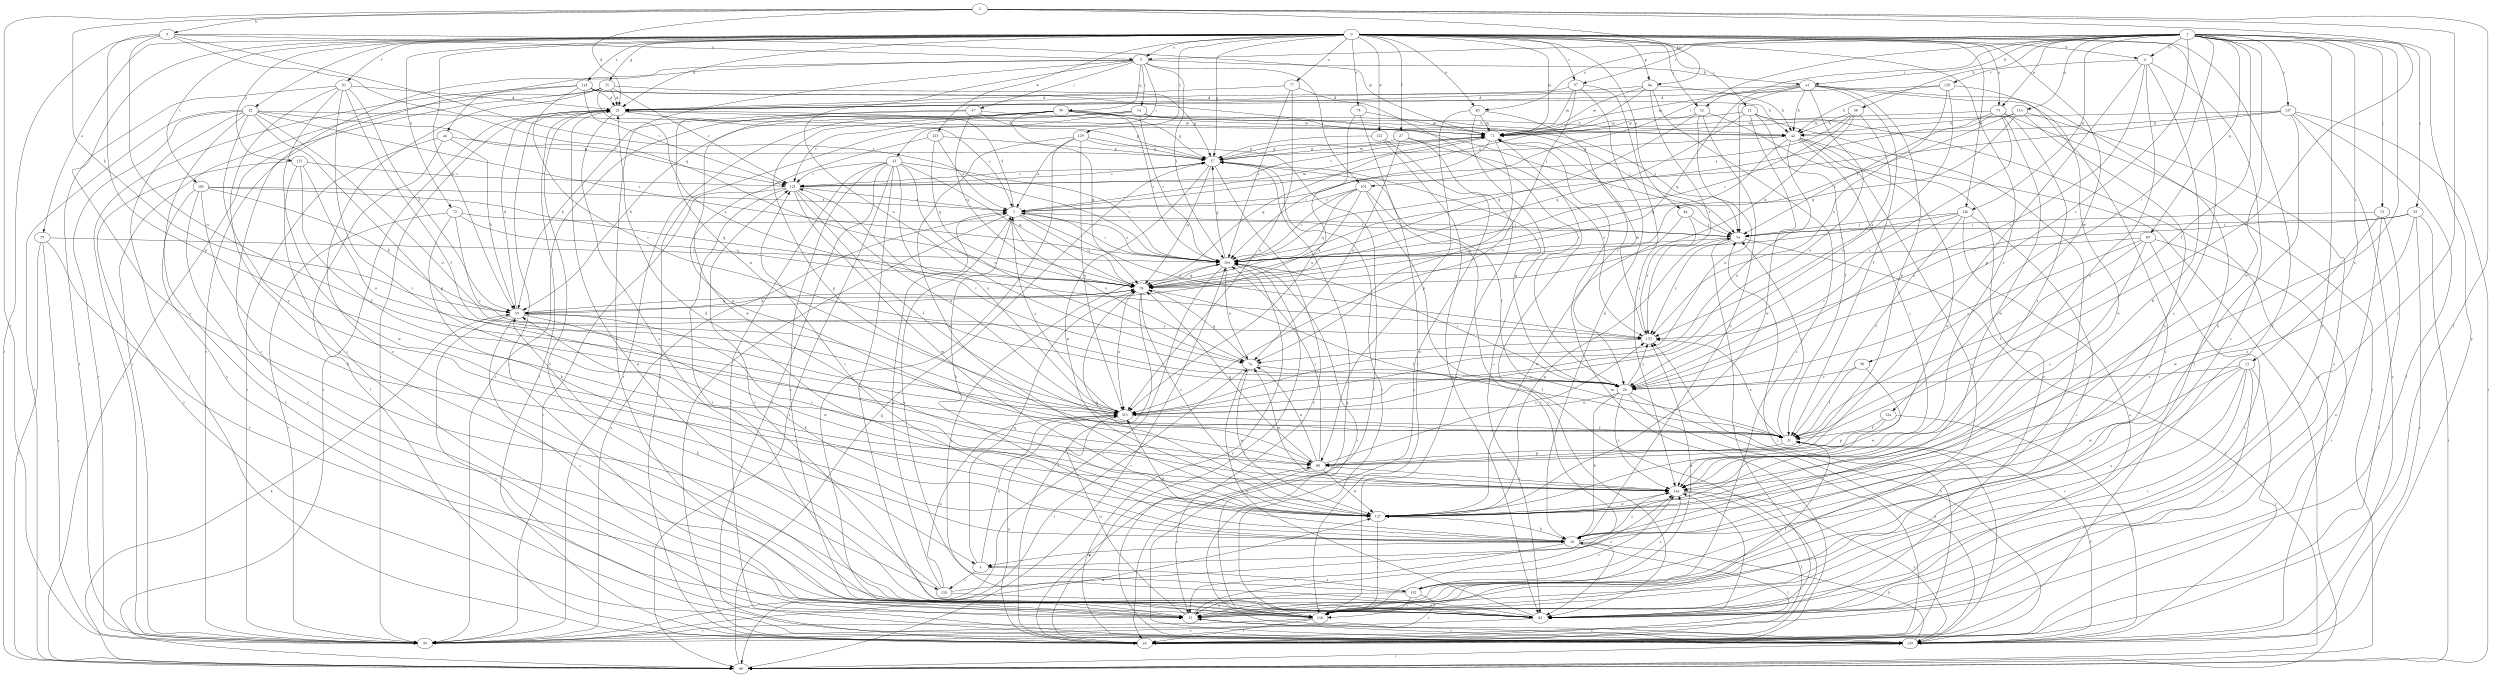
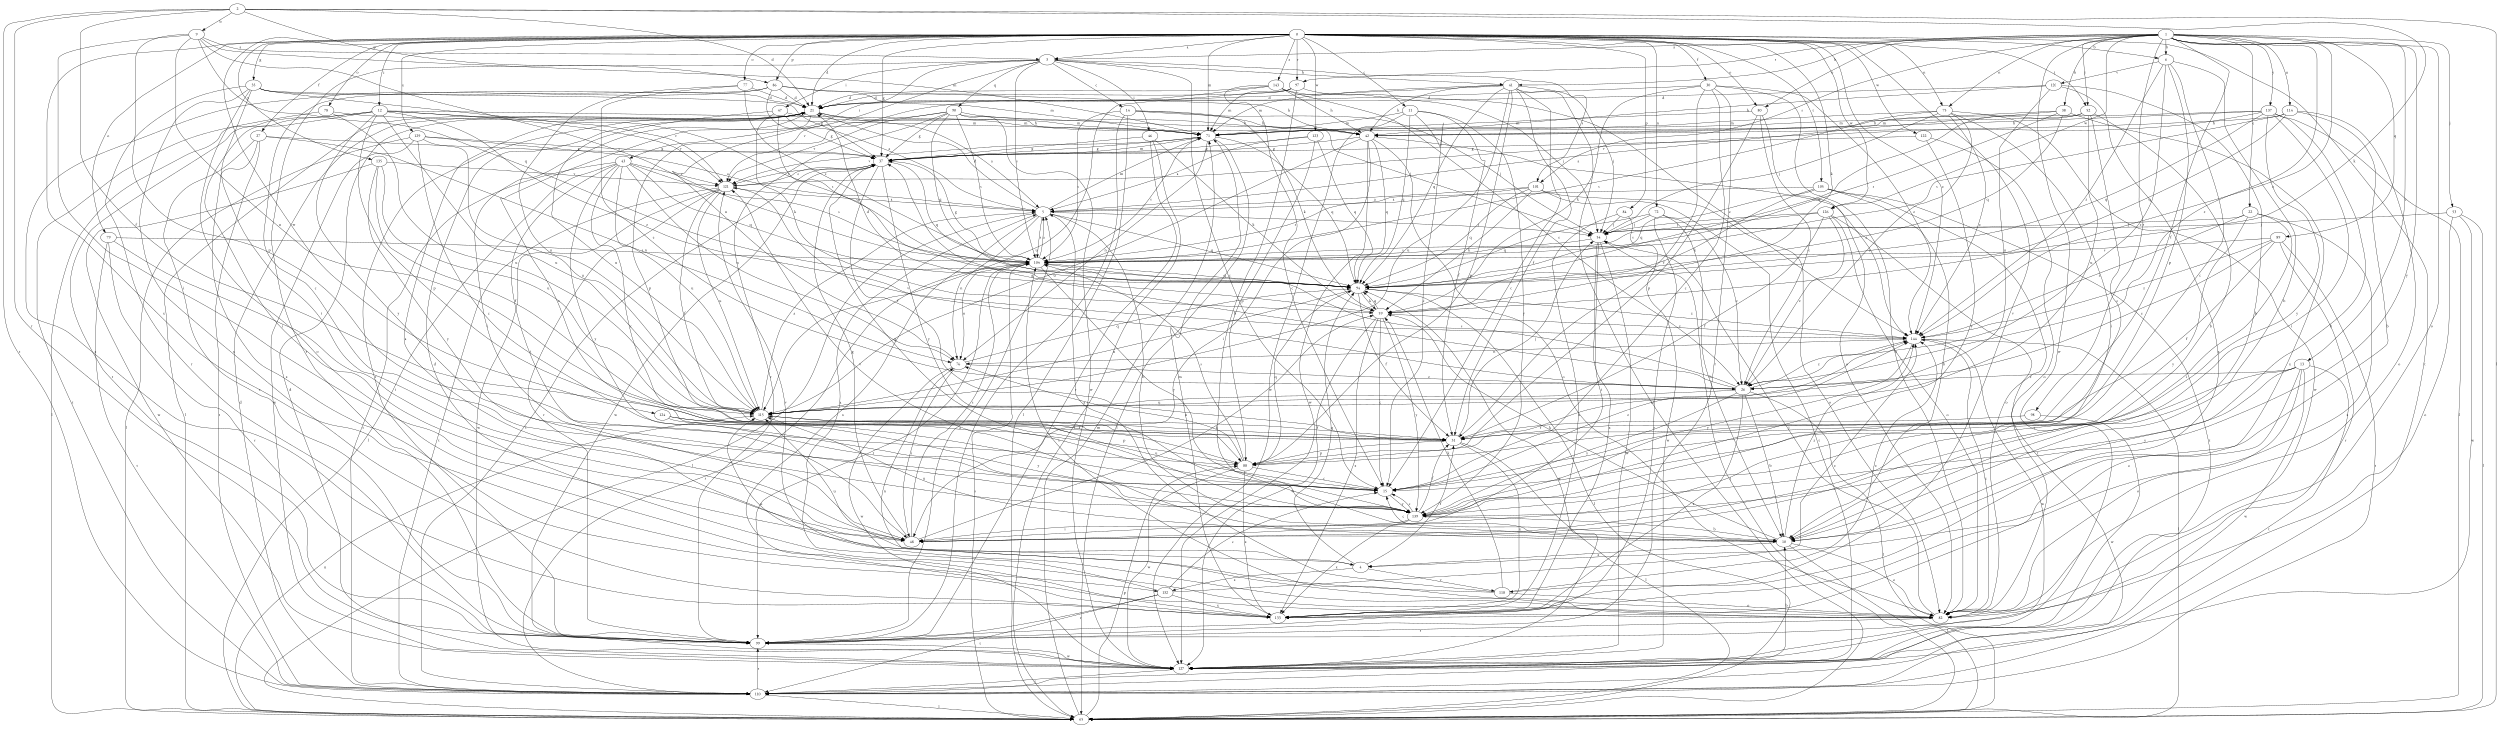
none -> (1875, 250)
(107, 309) -> (359, 467)
(1451, 348) -> none
(1779, 381) -> none
(1622, 587) -> (1428, 519)
